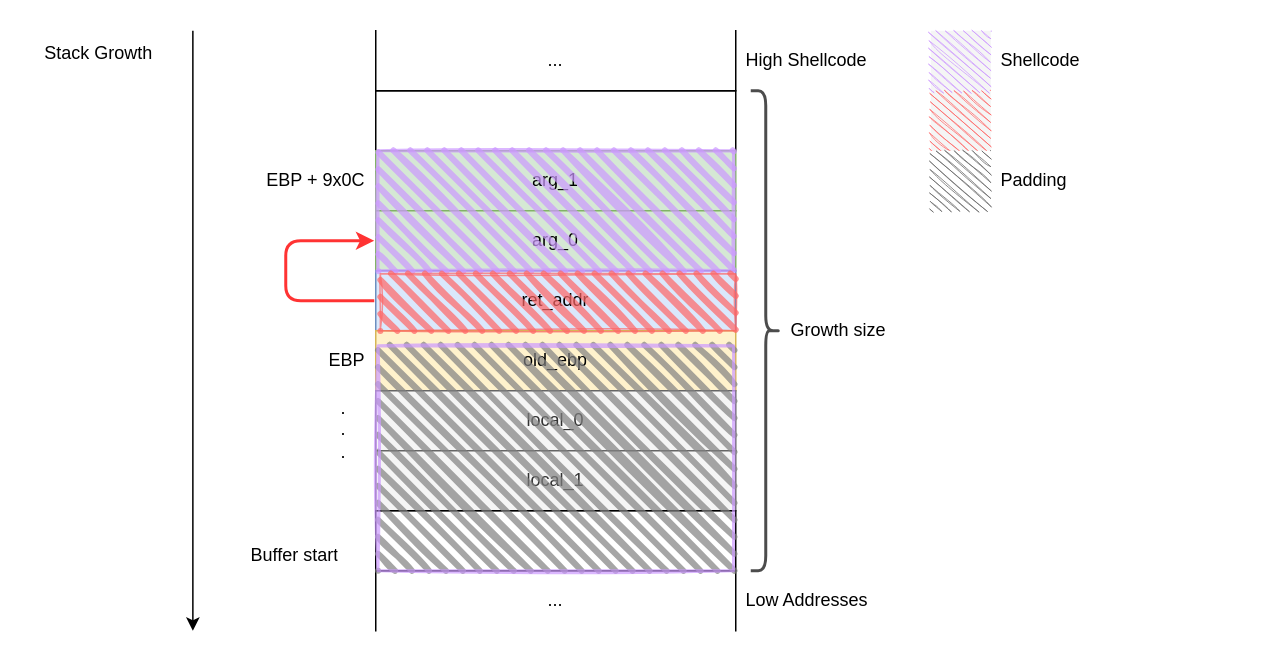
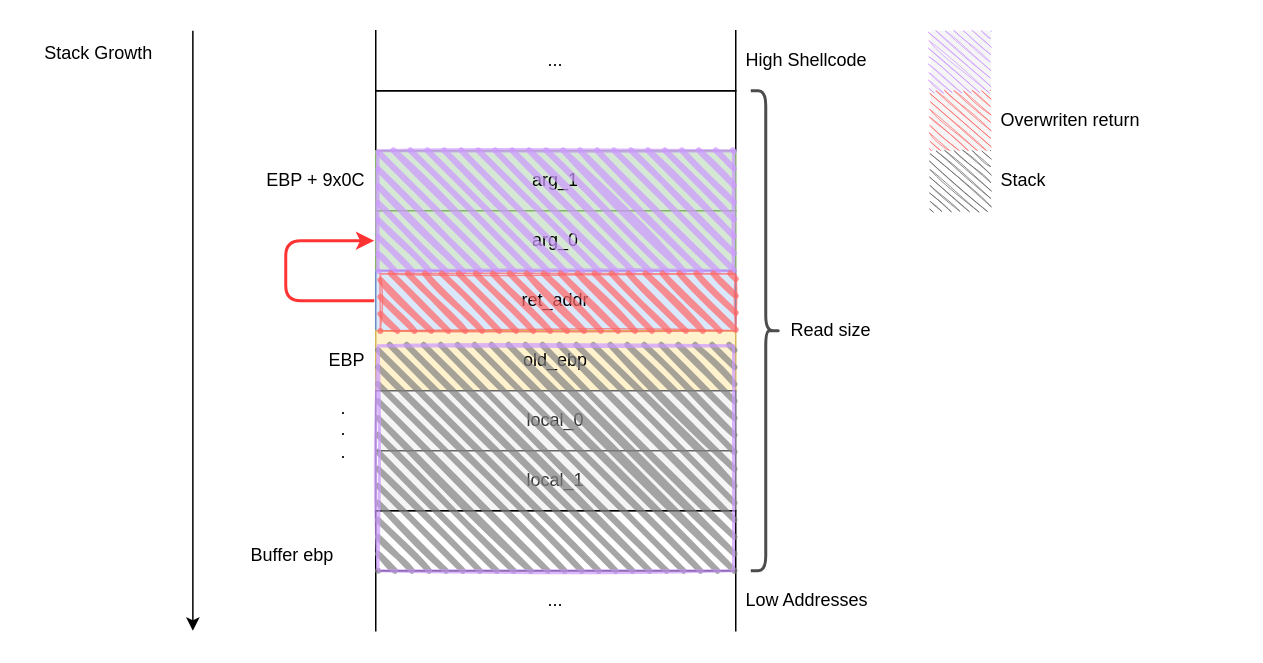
(1111, 61) -> none
none -> (1111, 121)
(1034, 181) -> (1026, 181)
(842, 331) -> (832, 331)
(309, 556) -> (299, 556)
